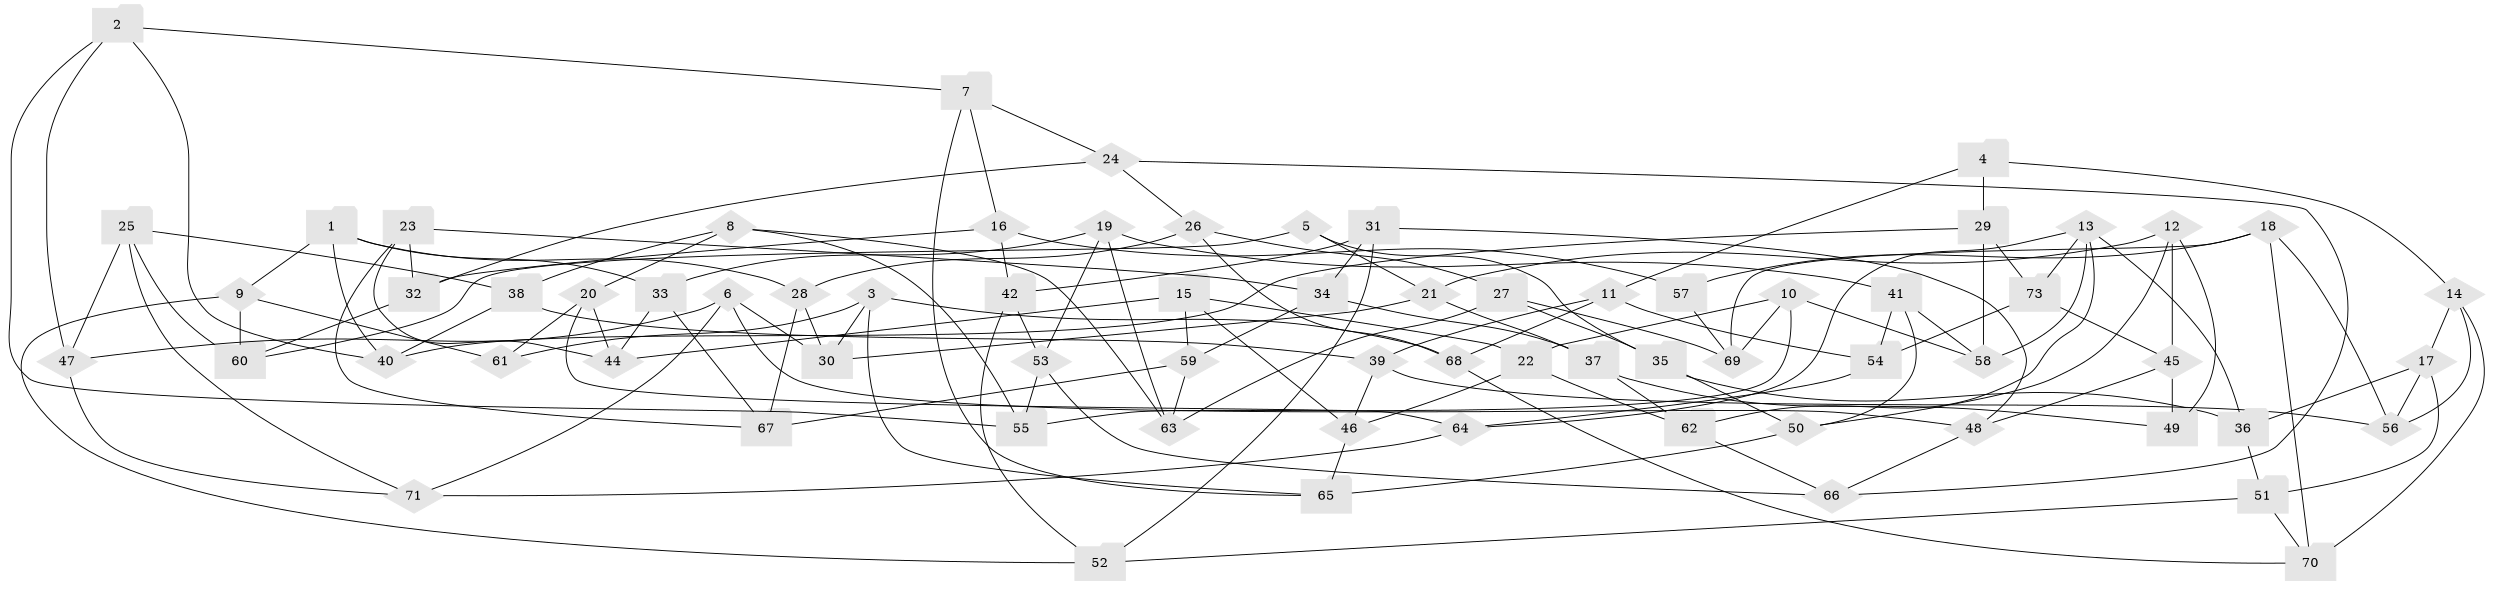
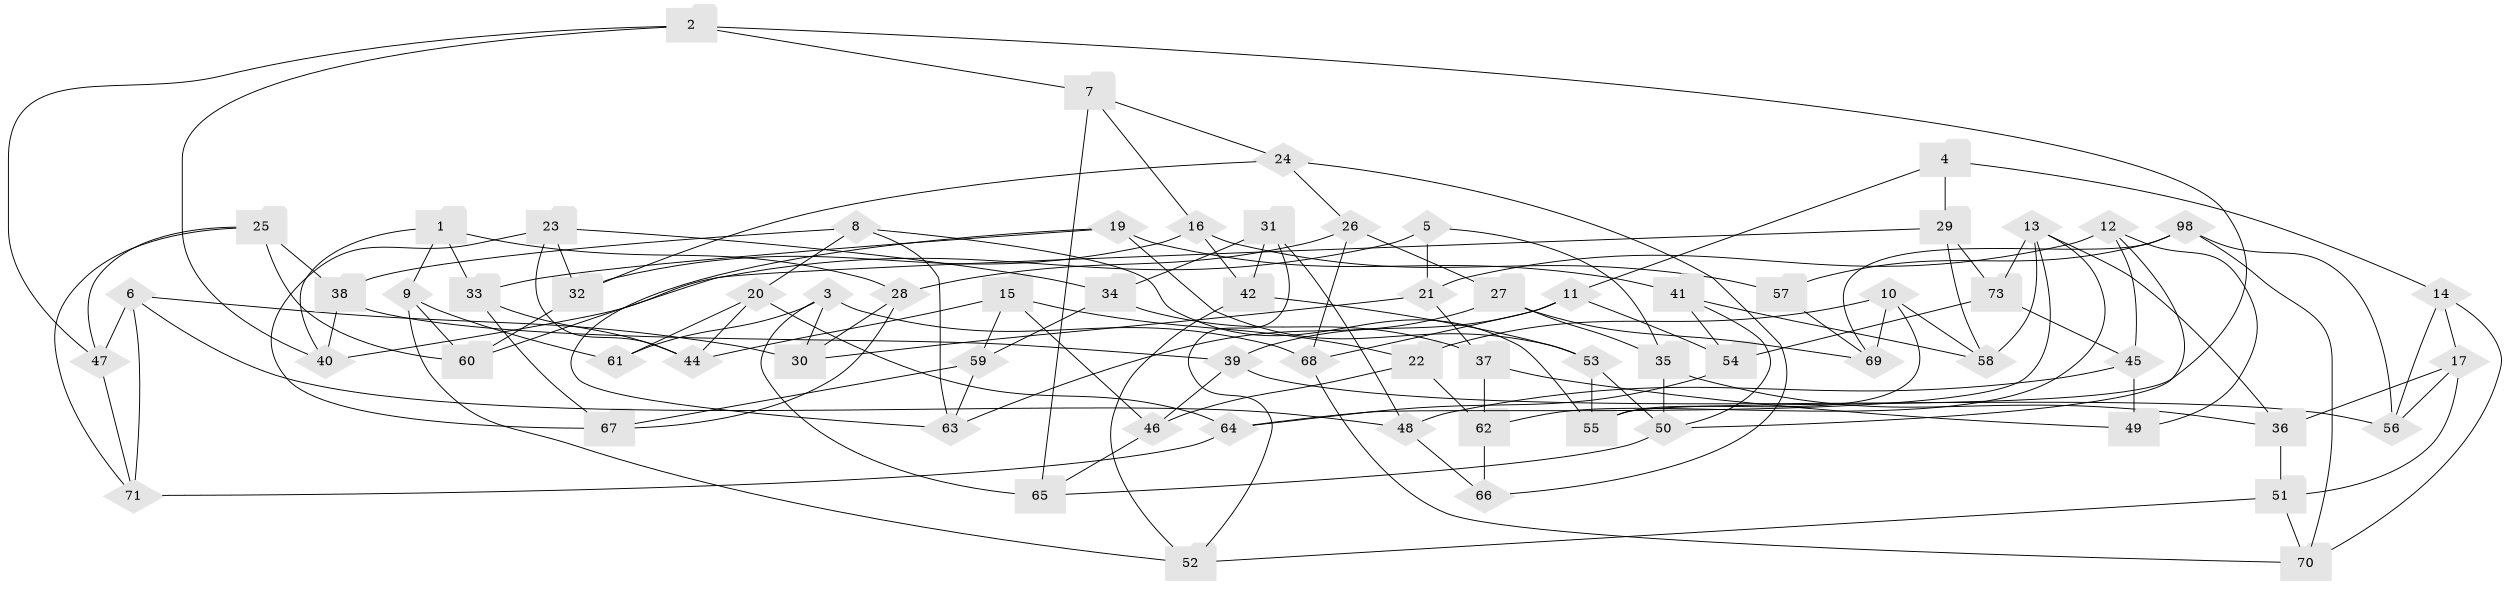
(2269, 227) -> (2185, 227)
(1412, 477) -> (1628, 395)
